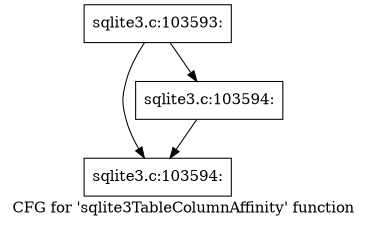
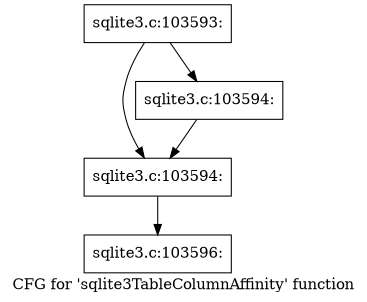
none -> (158, 254)
